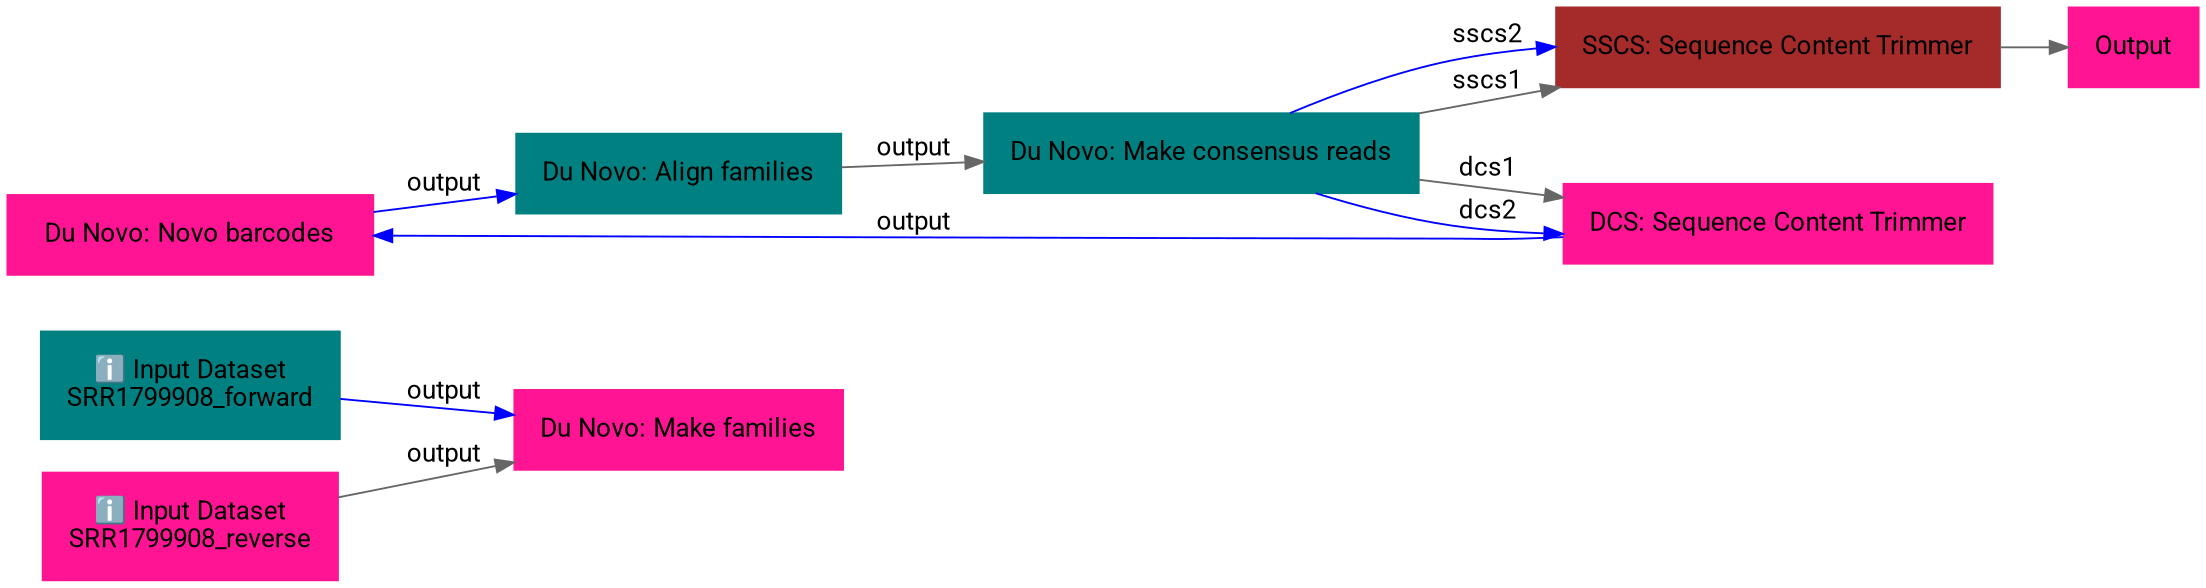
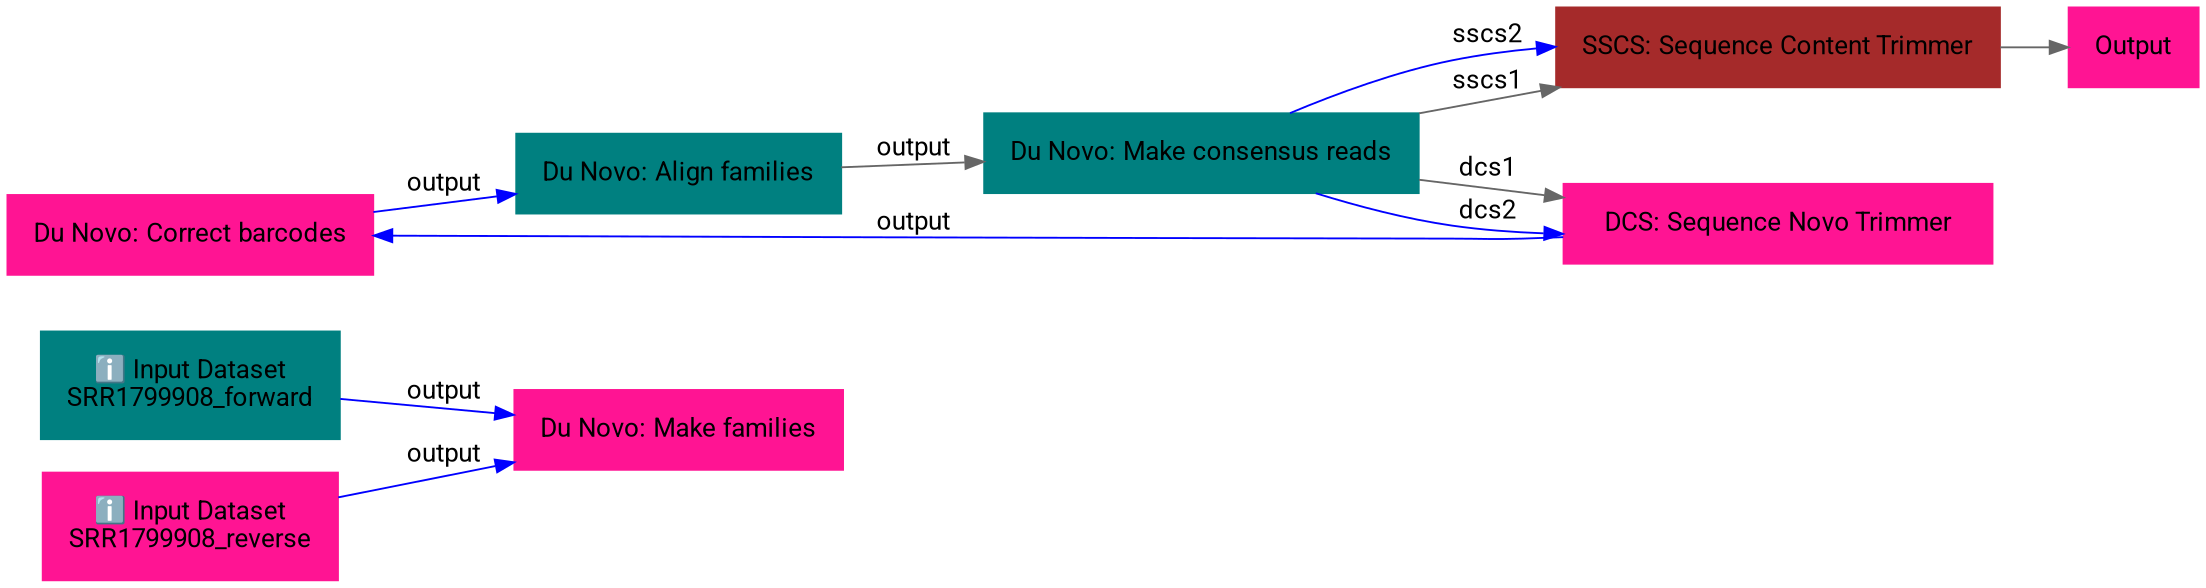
(1778, 224) -> (1778, 224)
(190, 235) -> (190, 235)
(417, 482) -> (417, 482)
